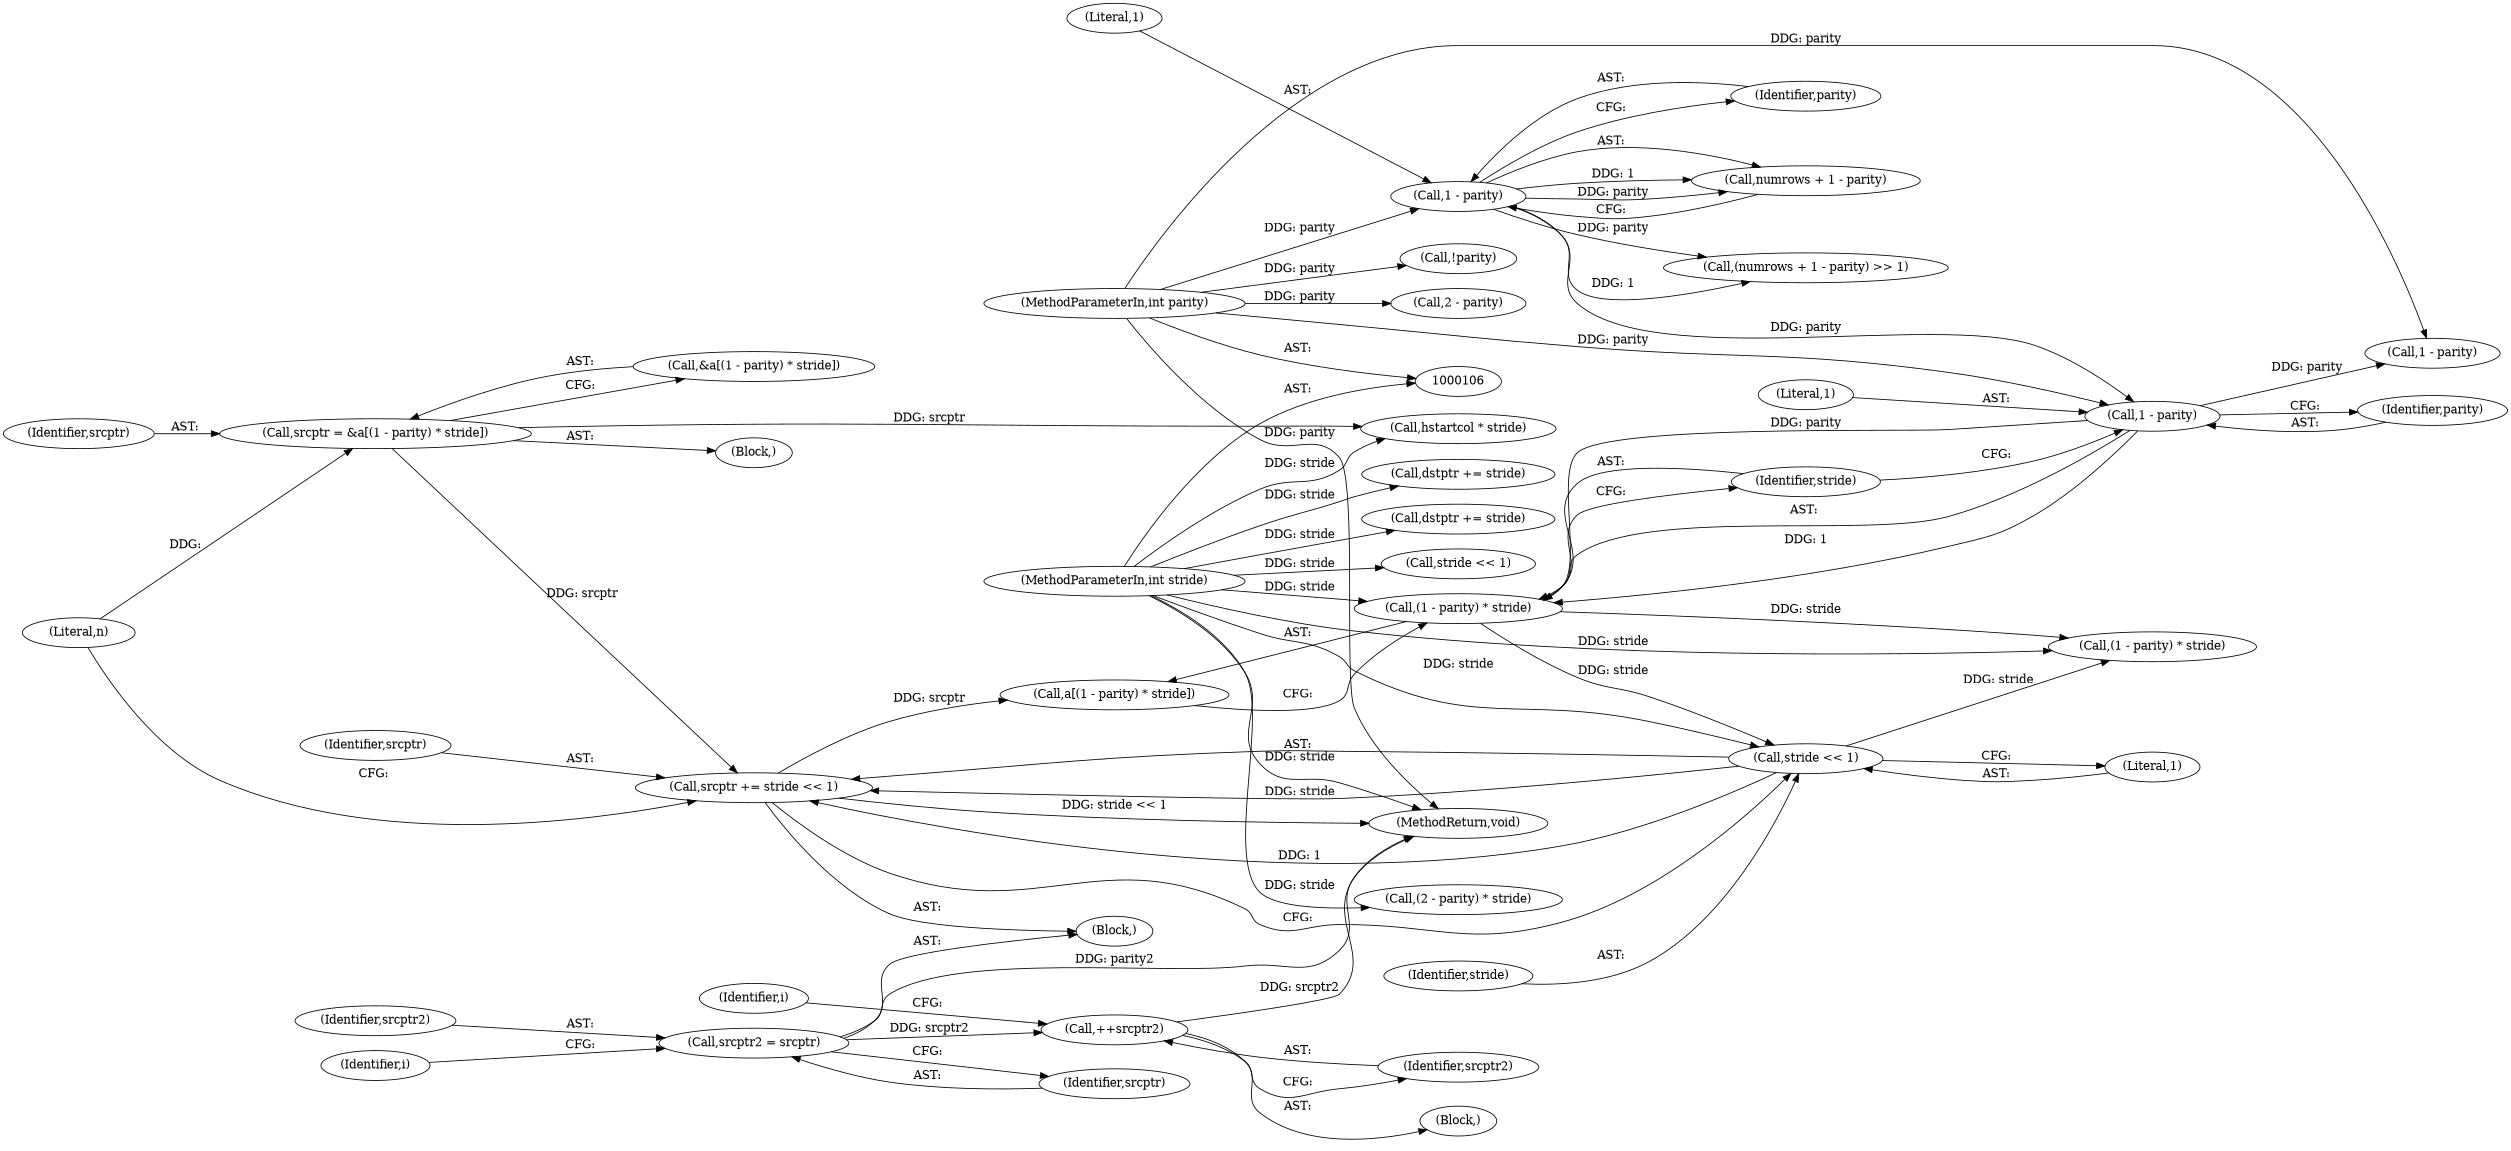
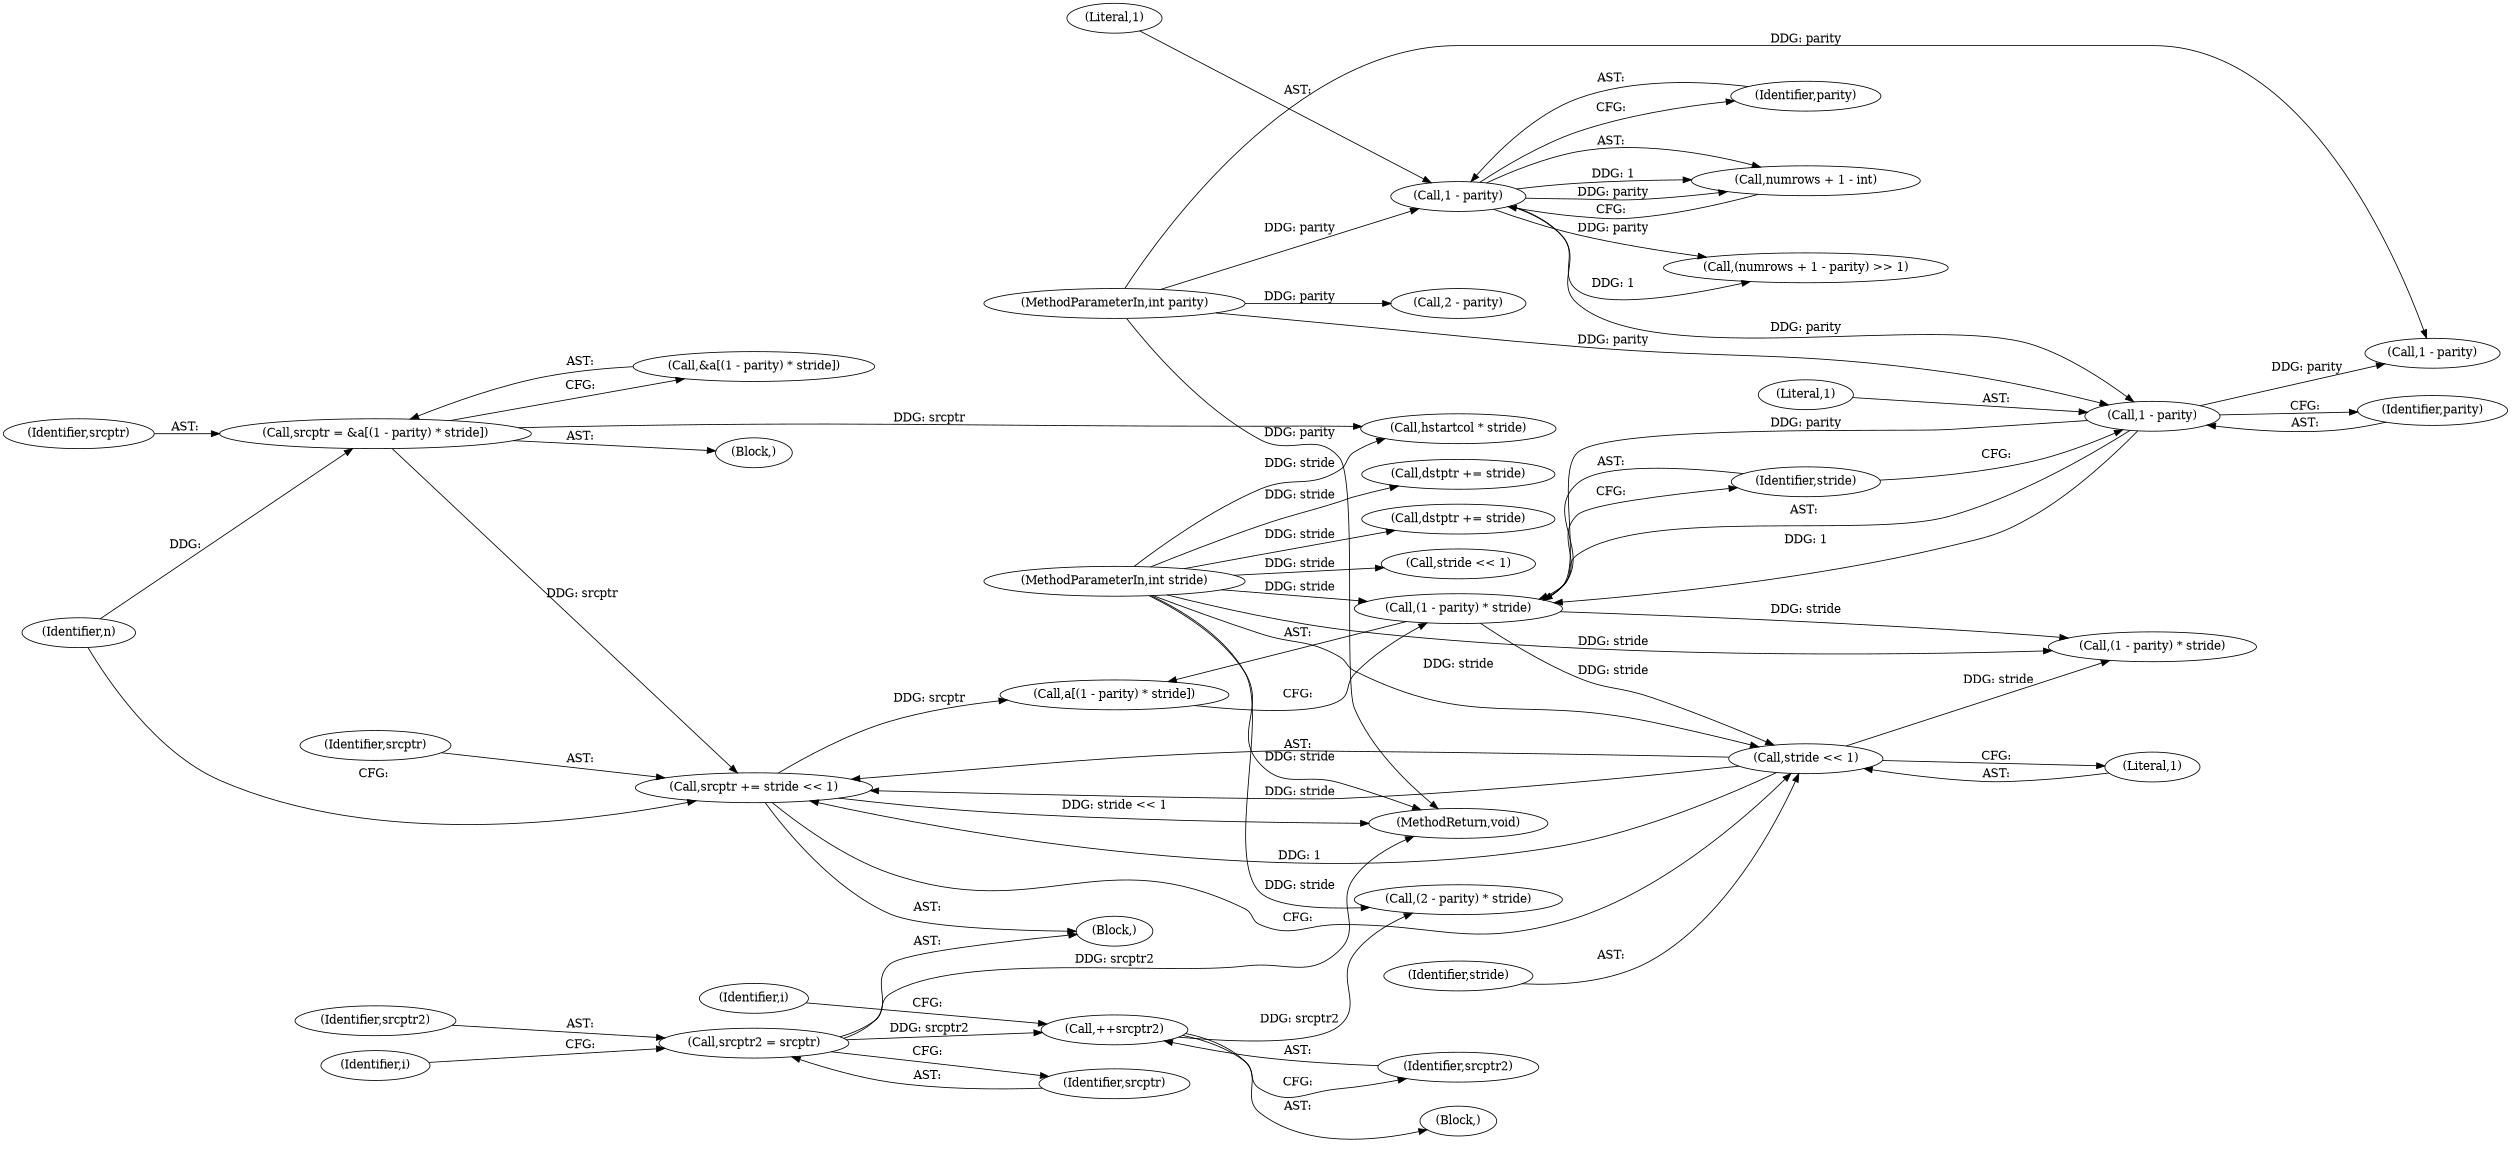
(1806, 181) -> (1806, 181)
(1458, 259) -> none
(1458, 381) -> none
(79, 633) -> (79, 633)
(1114, 960) -> (1114, 960)
(1346, 985) -> (1329, 1031)
